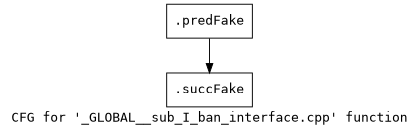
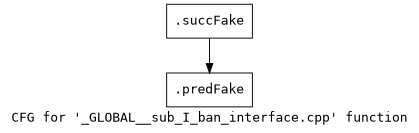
(210, 51) -> (210, 51)
